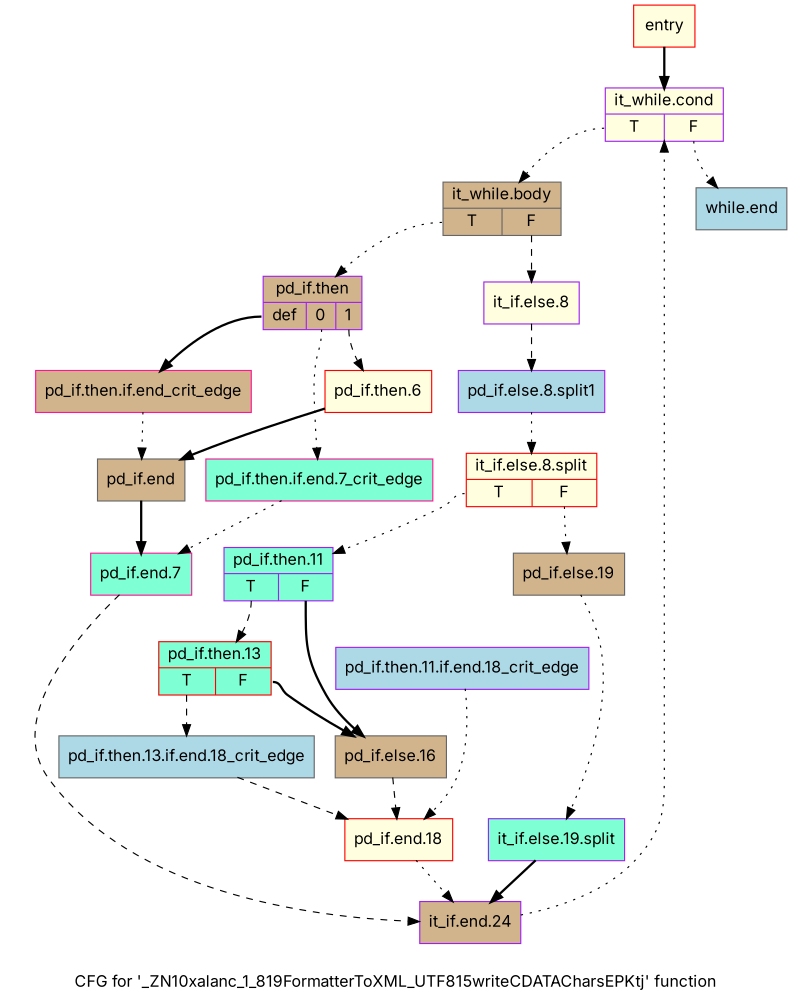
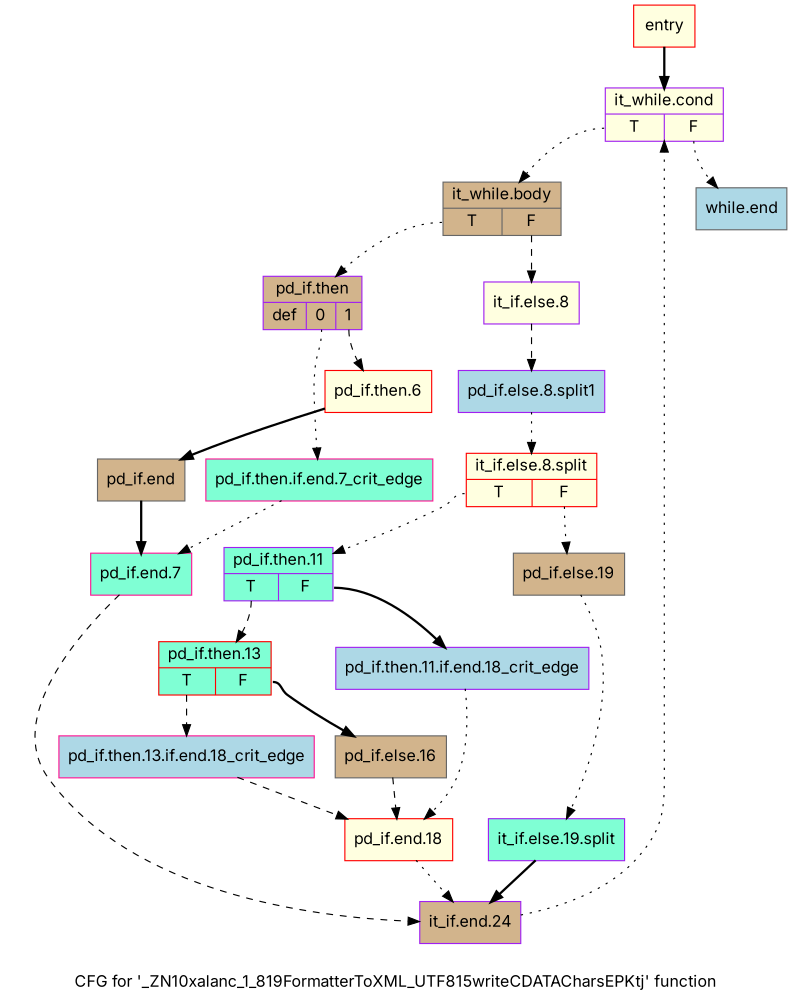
(143, 391) -> none
(314, 671) -> (390, 604)
(187, 757) -> (187, 757)
